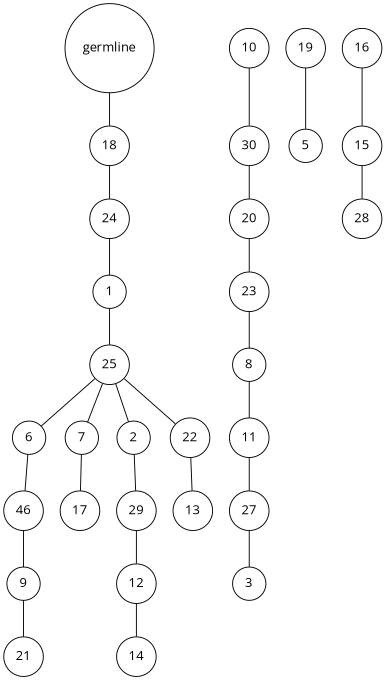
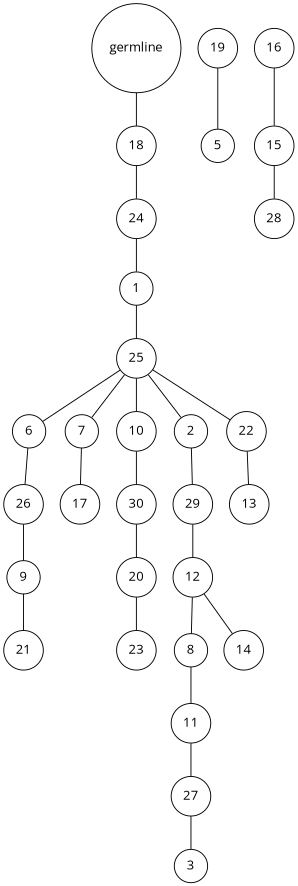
(249, 330) -> (192, 615)
none -> (136, 395)
(24, 511) -> (24, 504)
